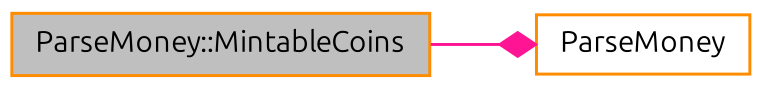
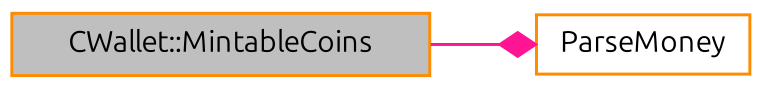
(221, 44) -> (221, 44)
